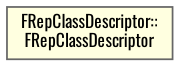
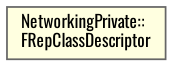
(90, 33) -> (86, 33)
